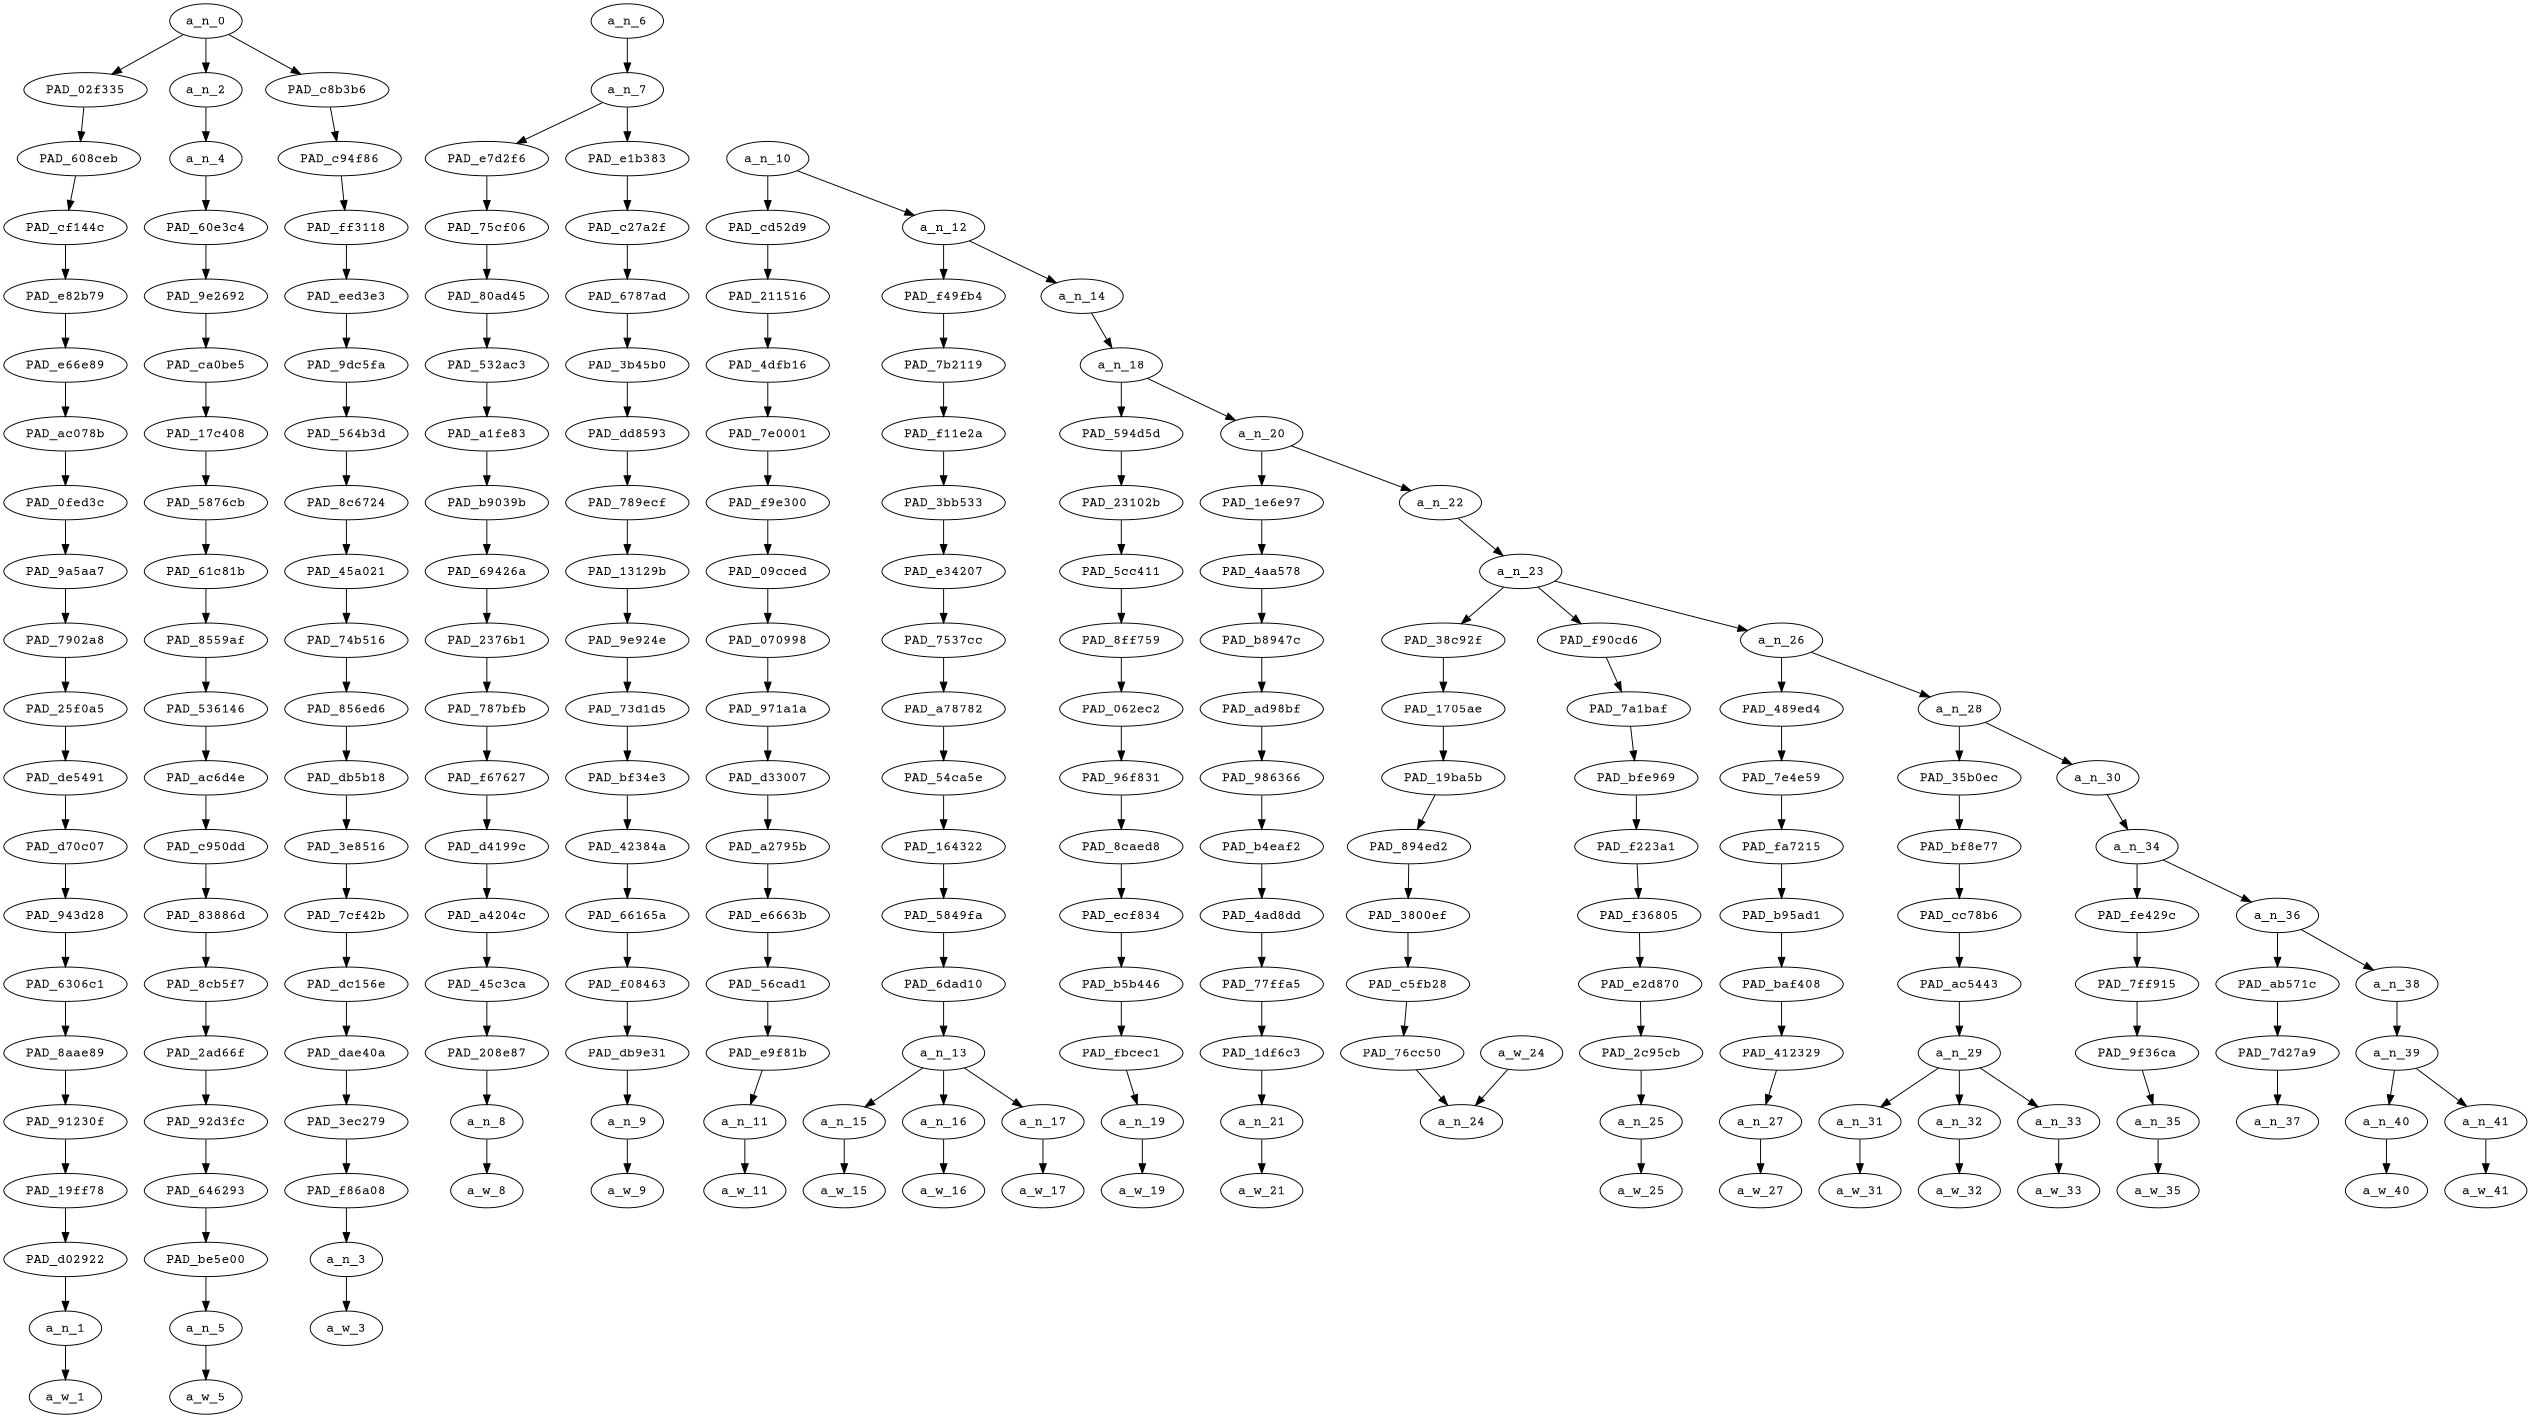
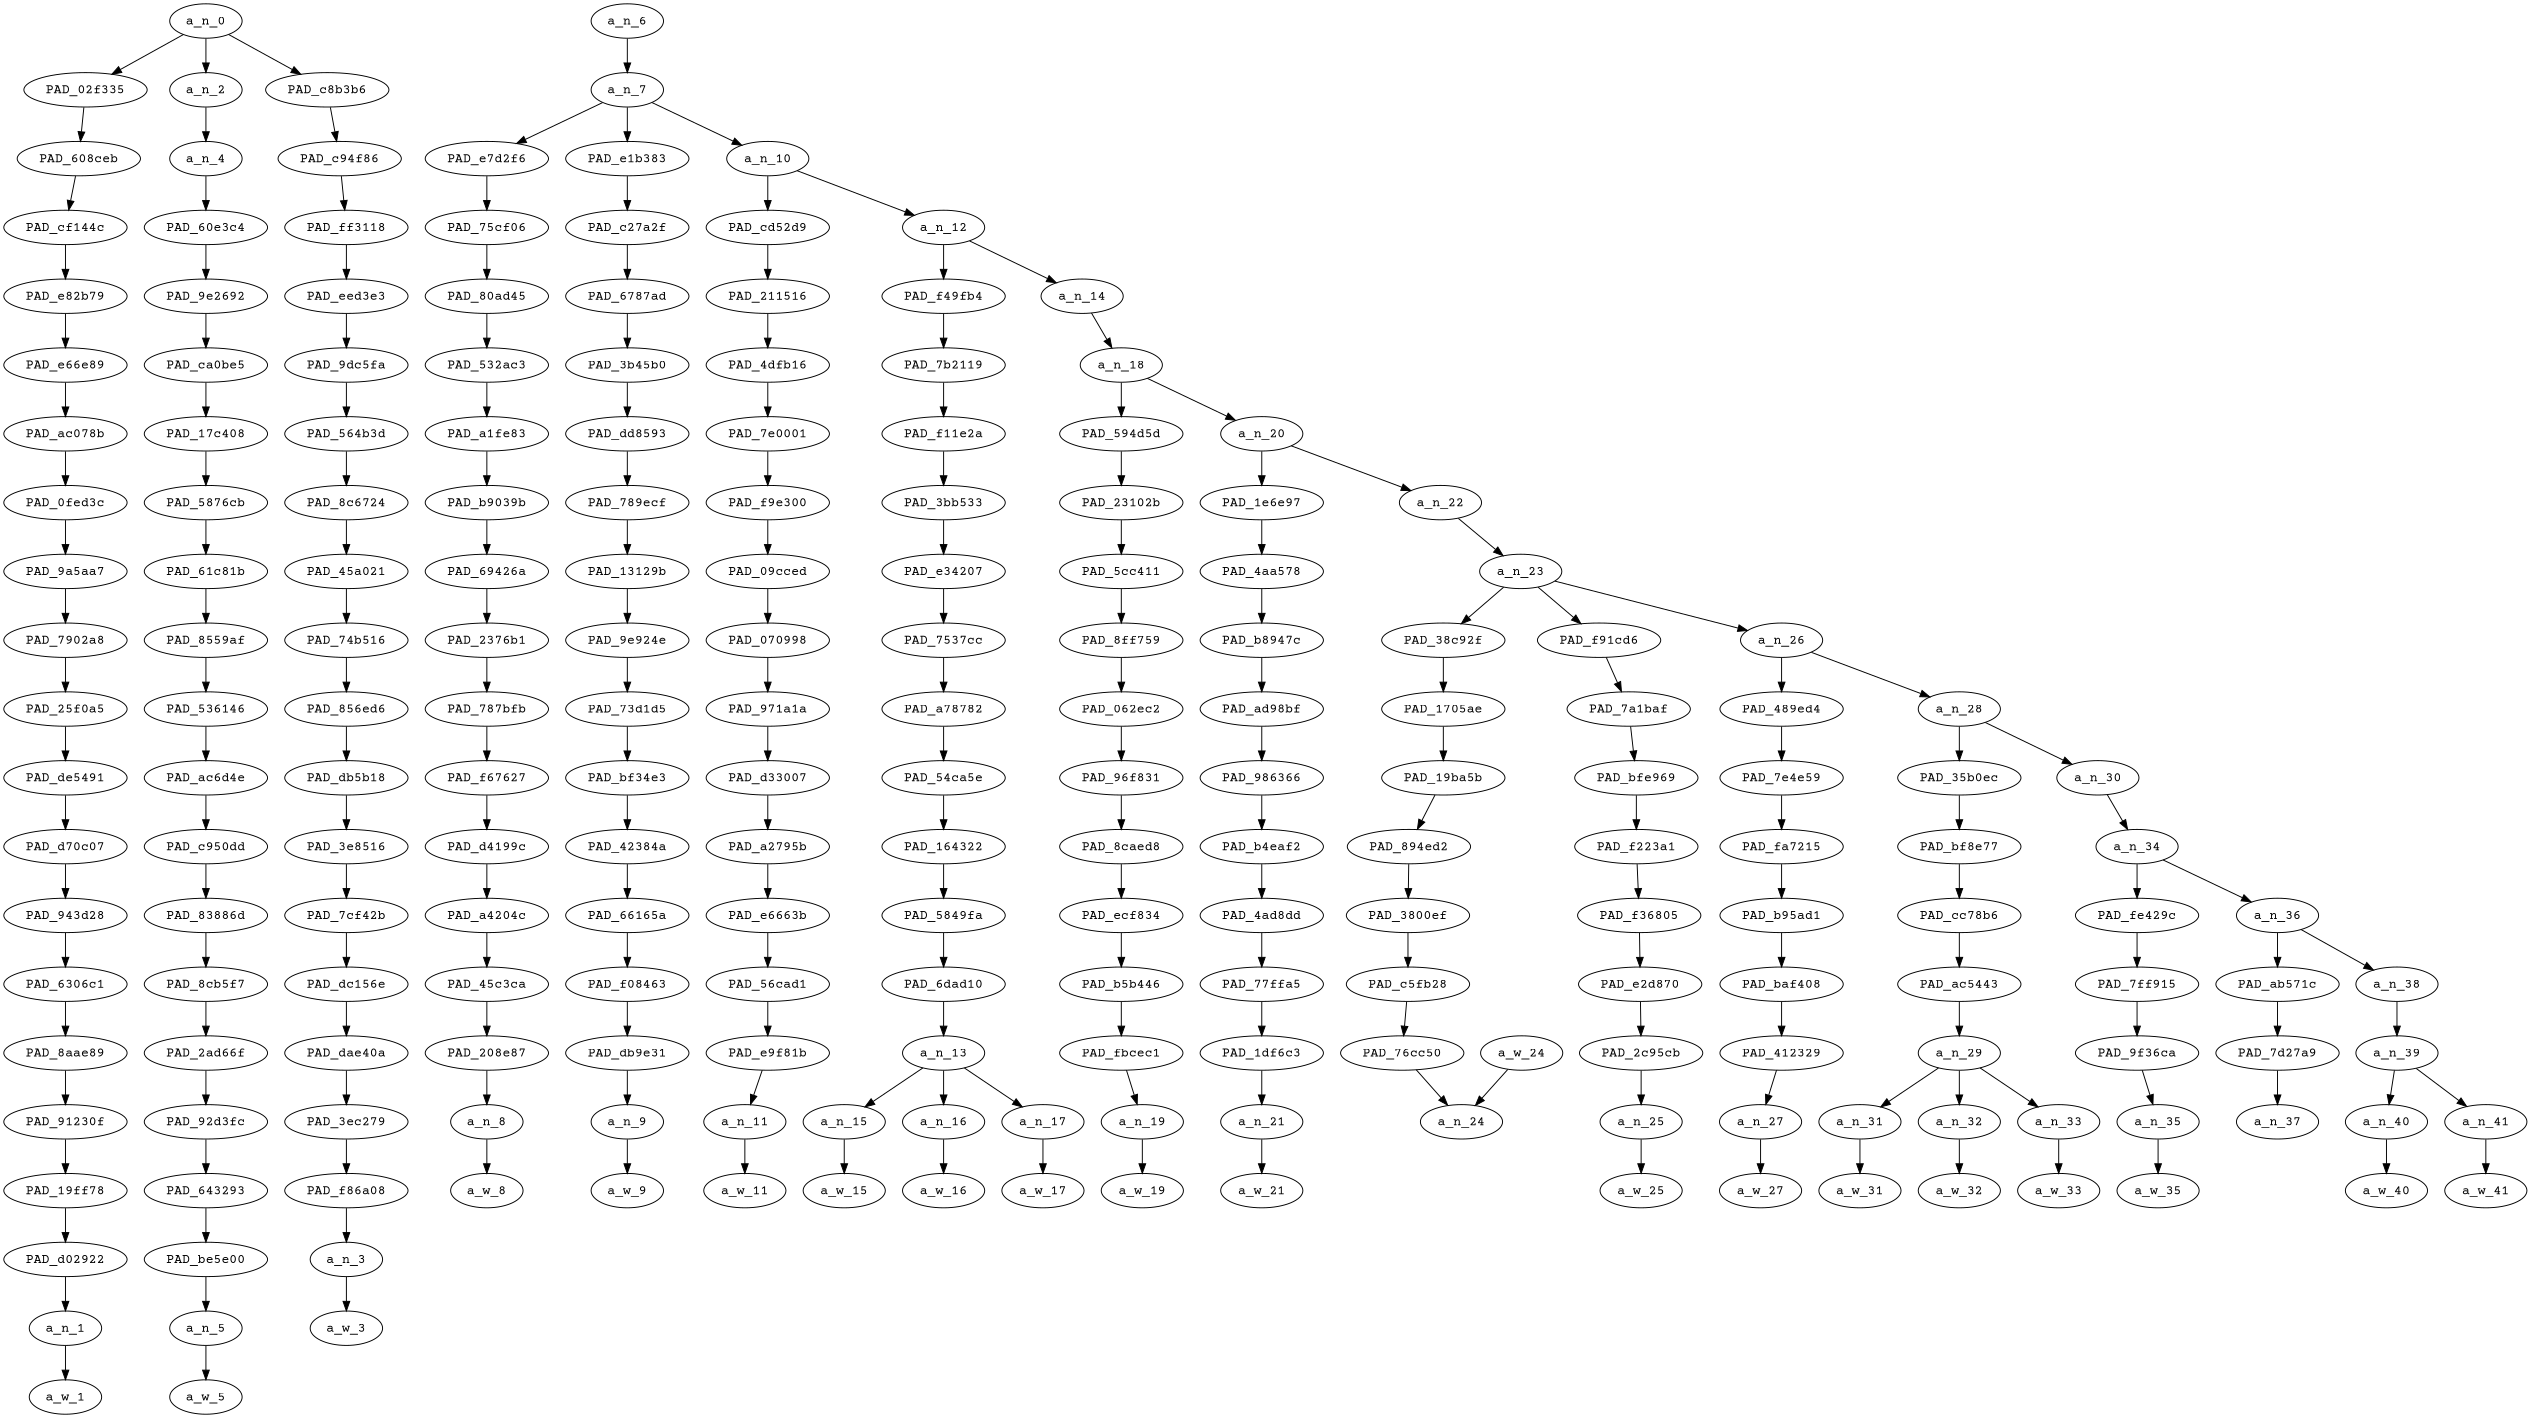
none -> (693, 122)
(1599, 640) -> (1599, 640)
(206, 1191) -> (206, 1191)
